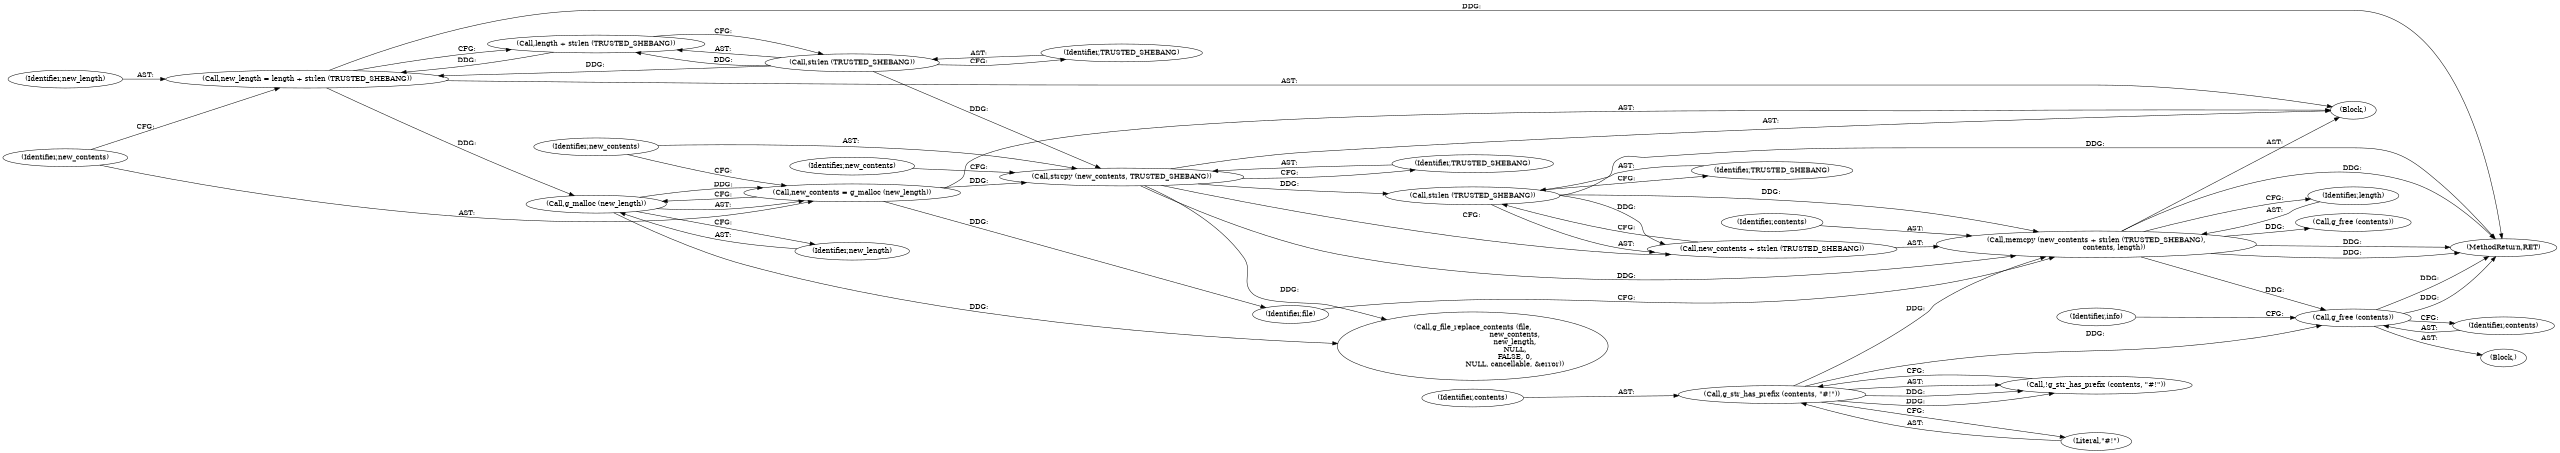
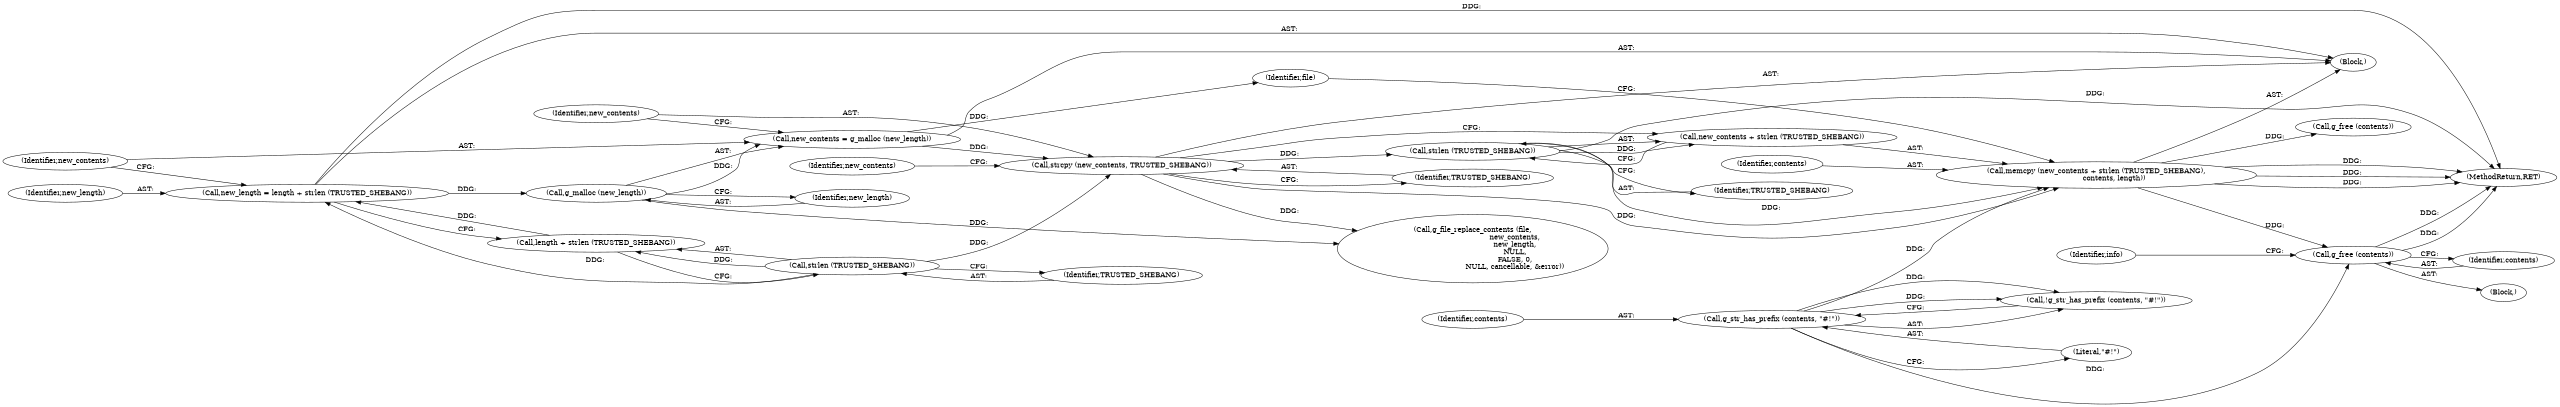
(2353, 196) -> none
(712, 199) -> none
